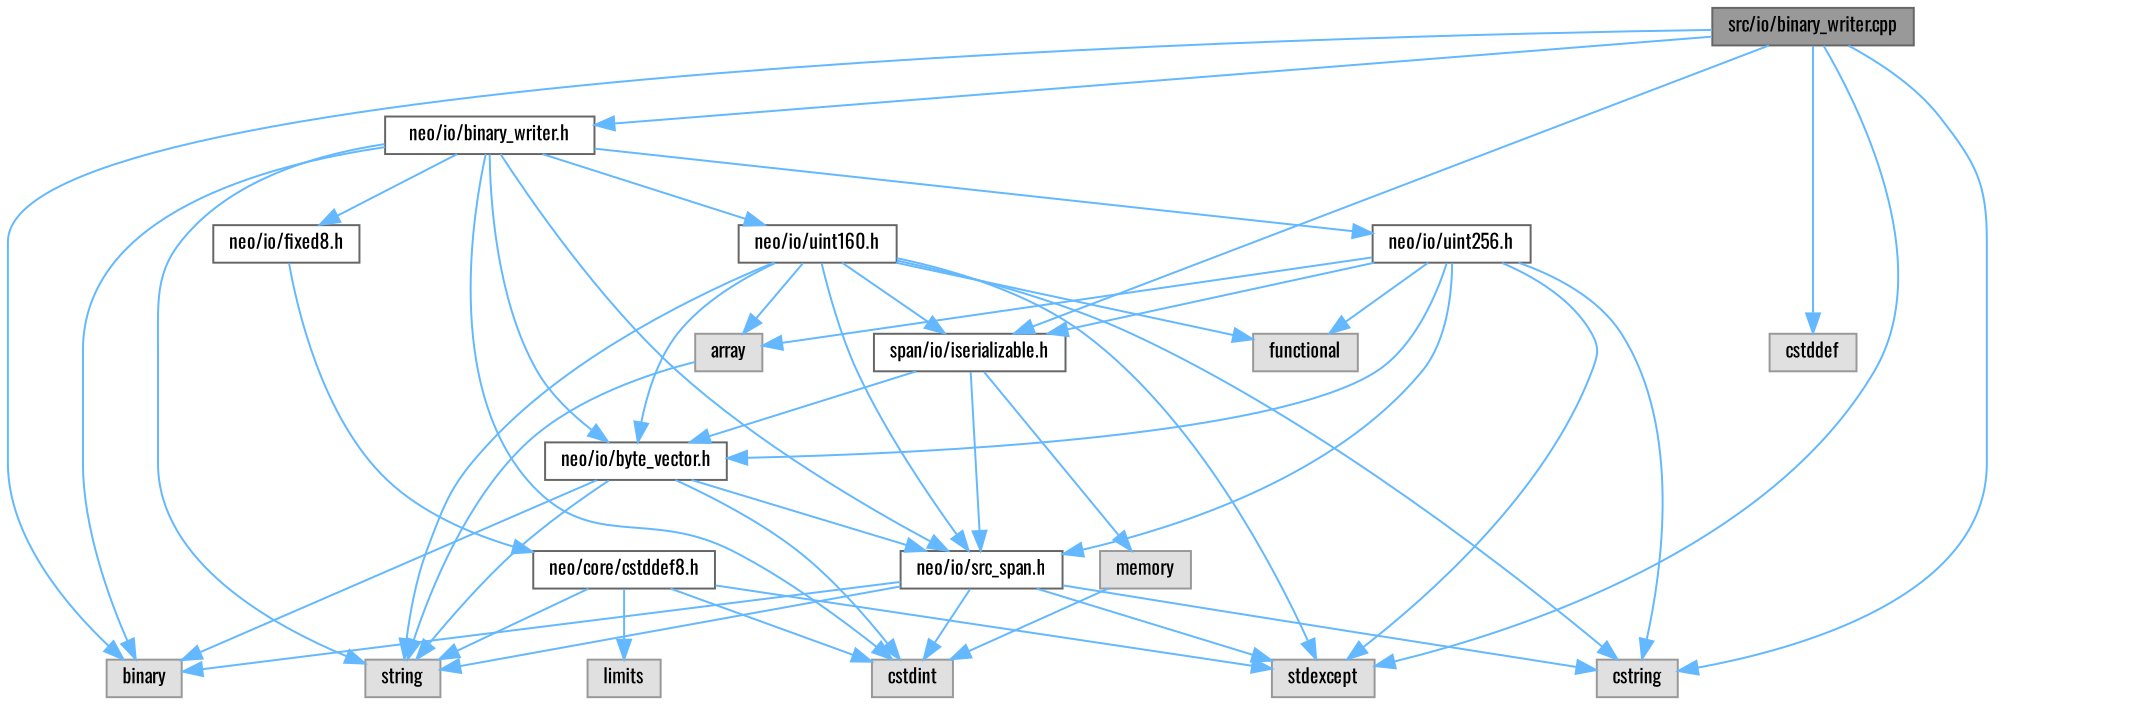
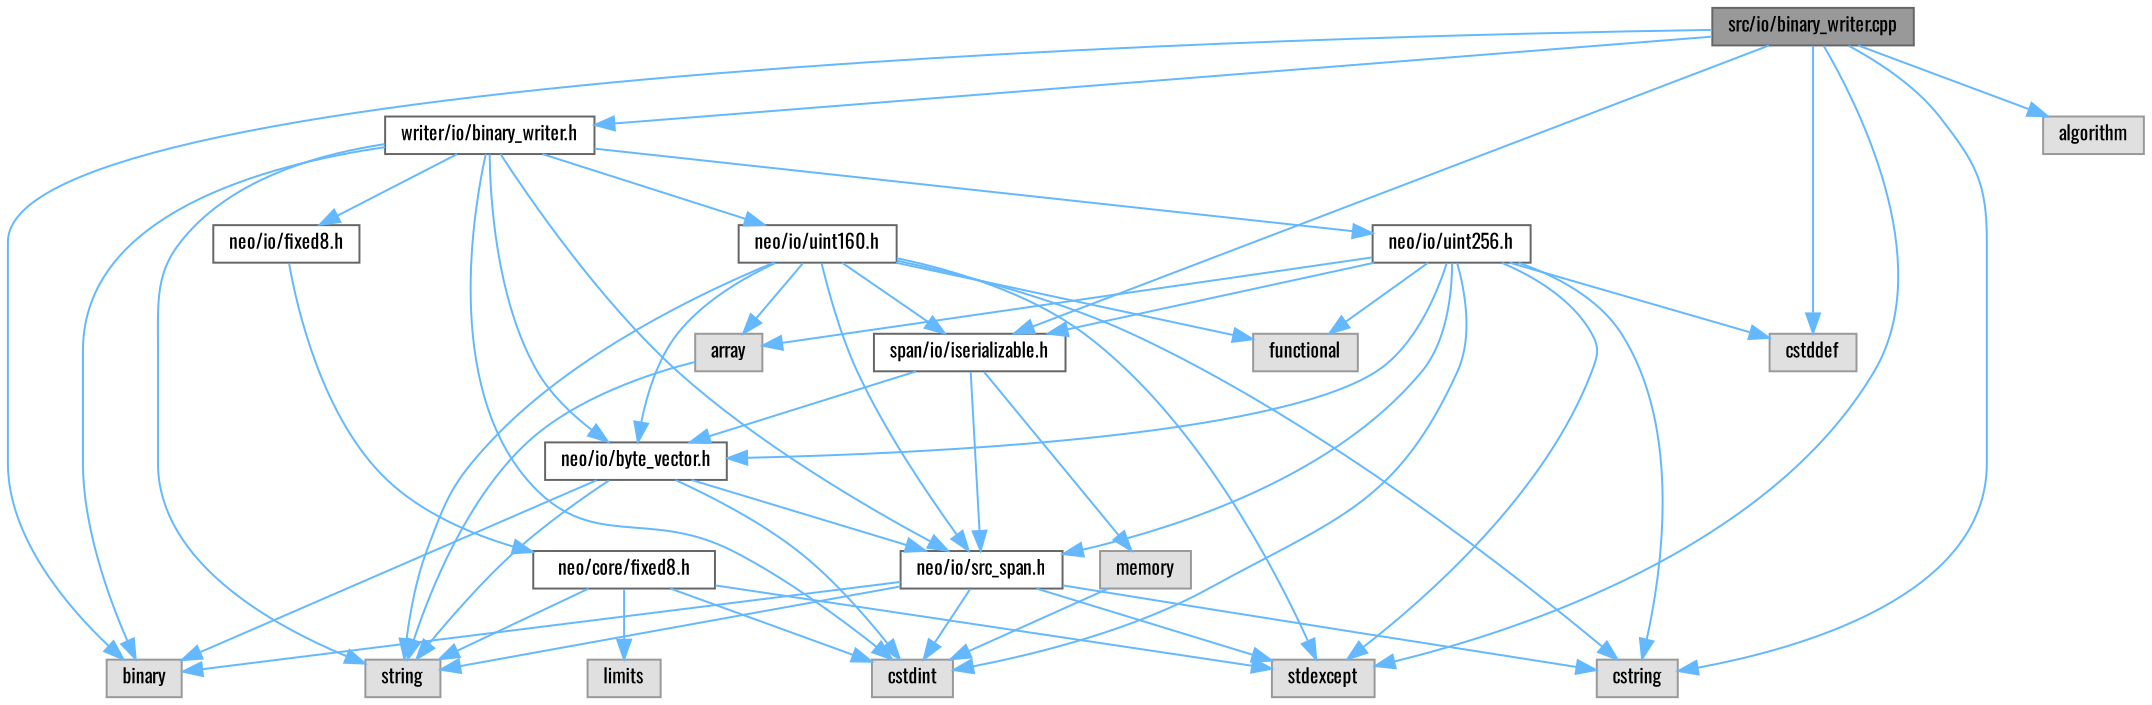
(490, 135) -> (490, 135)
none -> (2094, 135)
none -> (1630, 297)
none -> (1297, 541)
(624, 570) -> (624, 570)
